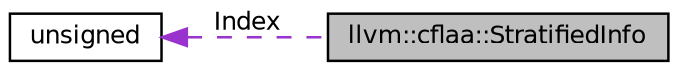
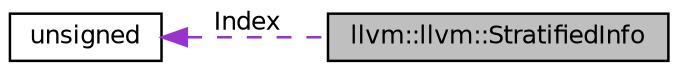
(498, 37) -> (498, 37)
